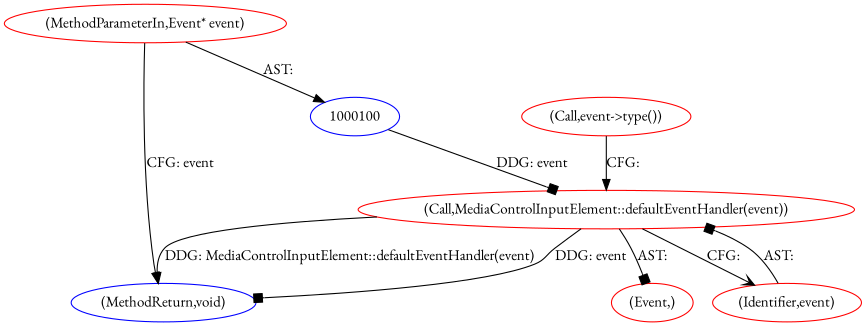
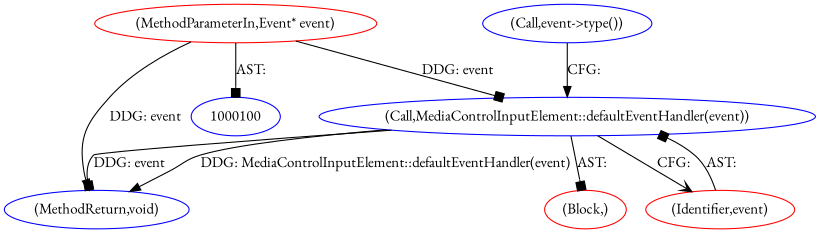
(250, 70) -> (236, 65)
(606, 117) -> (567, 24)
(467, 158) -> (394, 68)
(181, 163) -> (145, 117)
(606, 210) -> (567, 117)
(652, 303) -> (585, 210)
